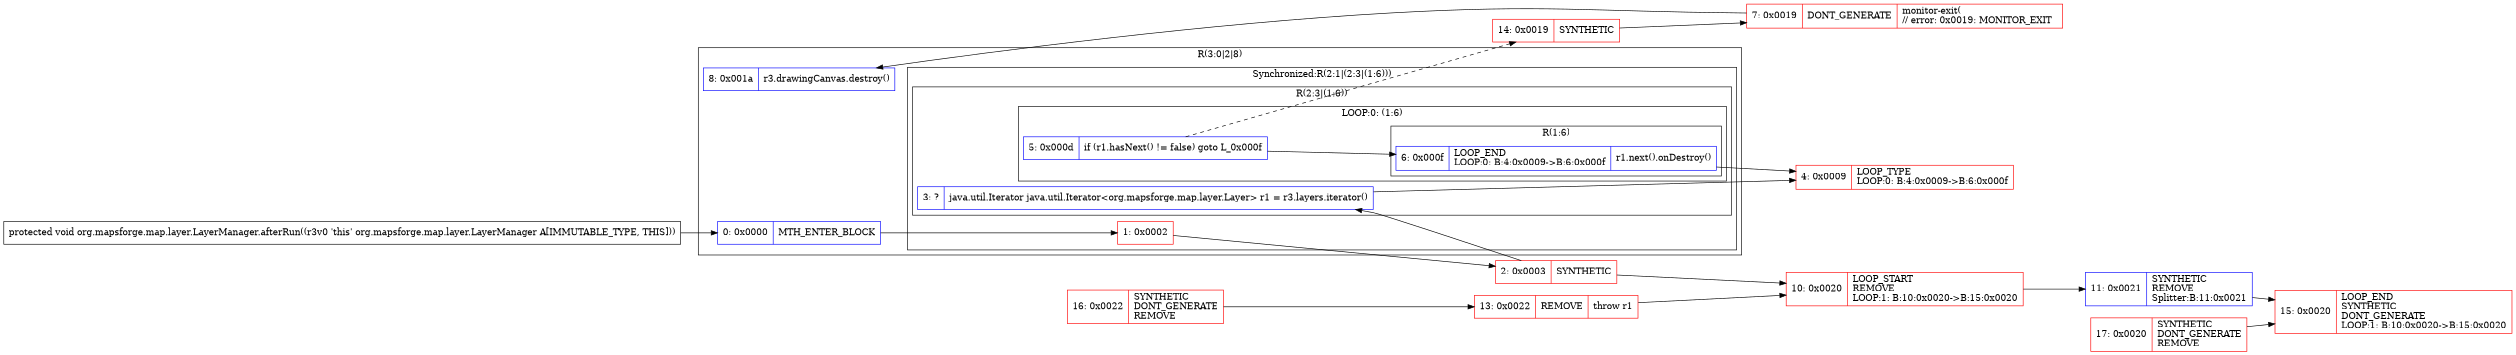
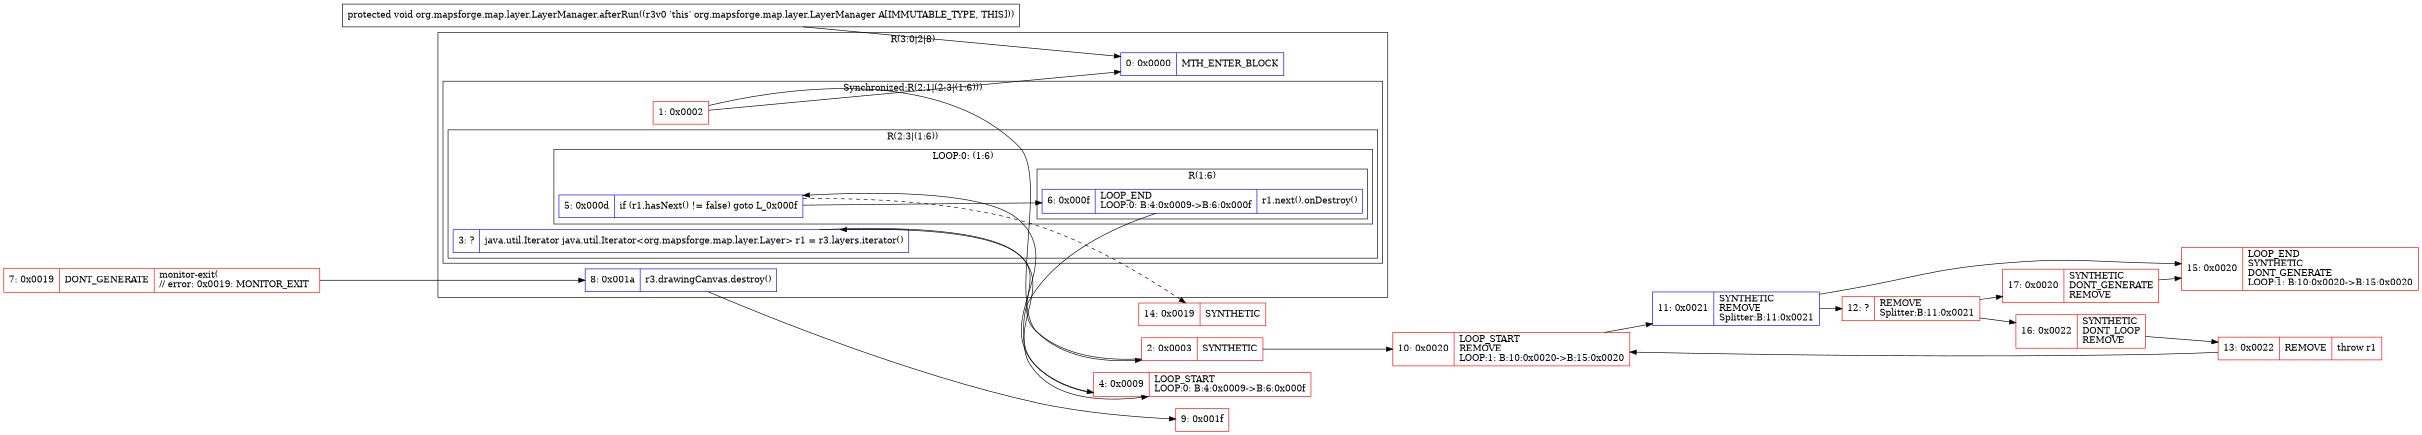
(1680, 25) -> none
(1884, 172) -> (1185, 379)
(996, 233) -> (922, 90)
none -> (1033, 241)
(1176, 306) -> (2111, 331)
none -> (1911, 309)
none -> (1202, 420)
